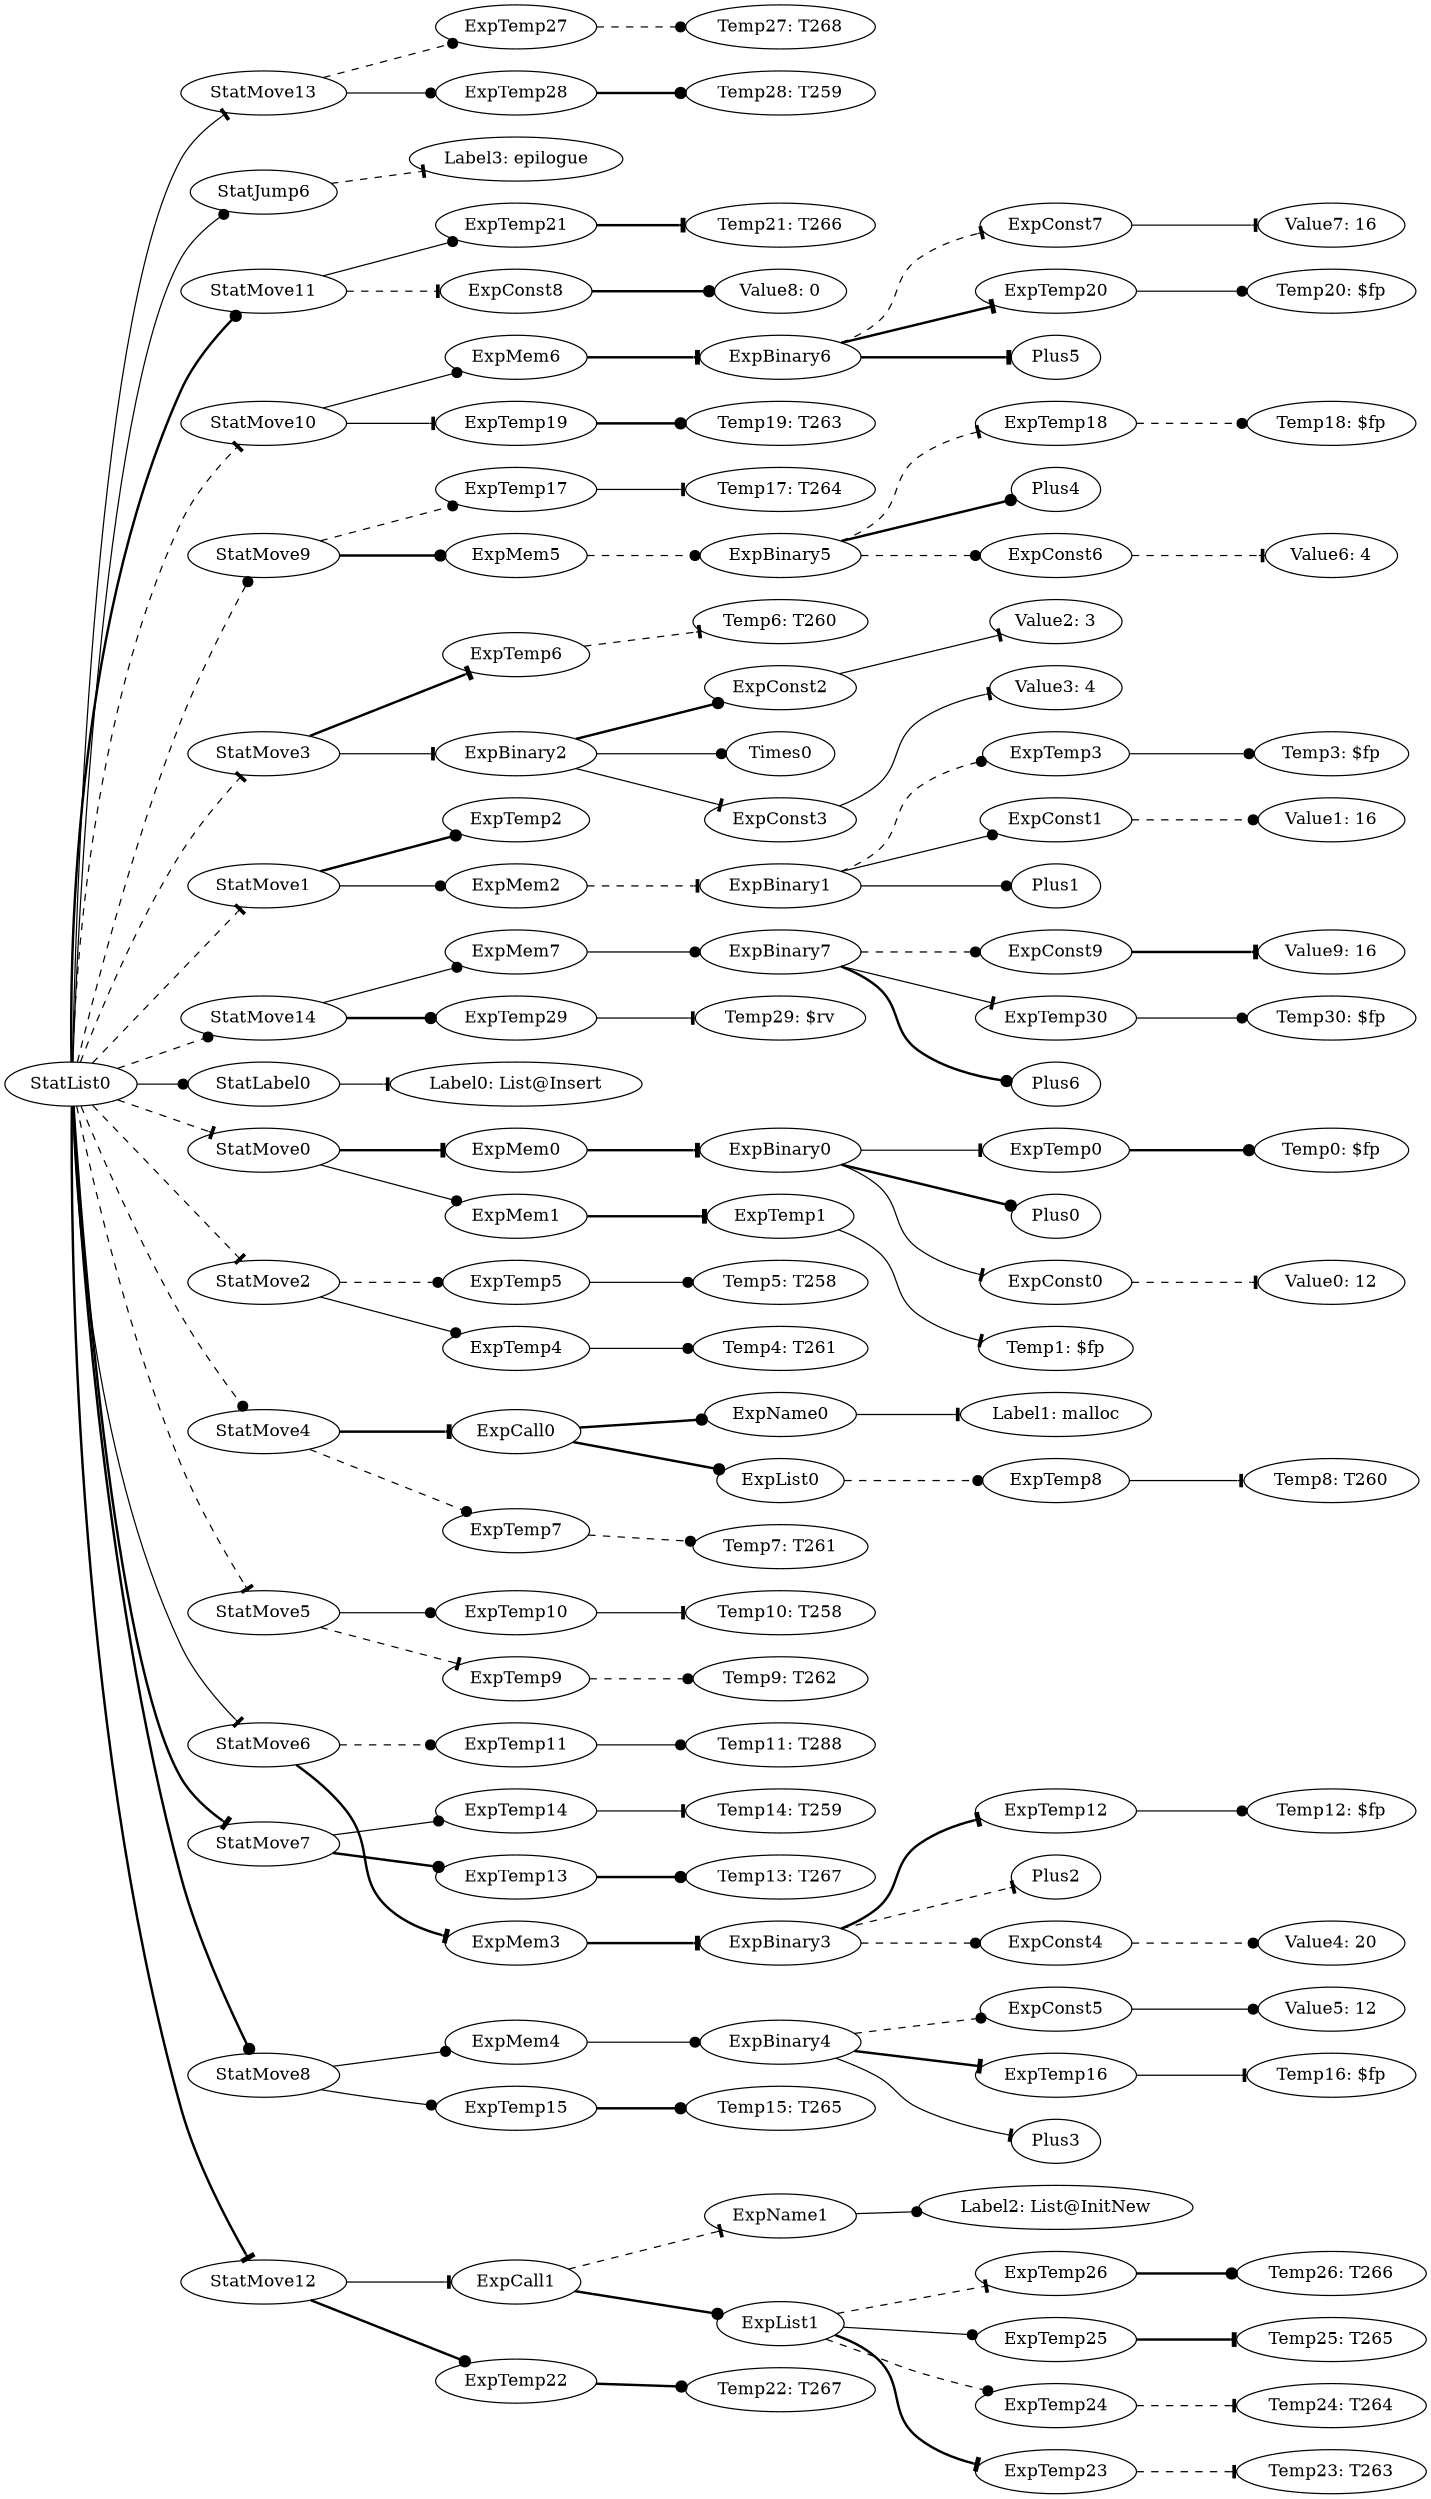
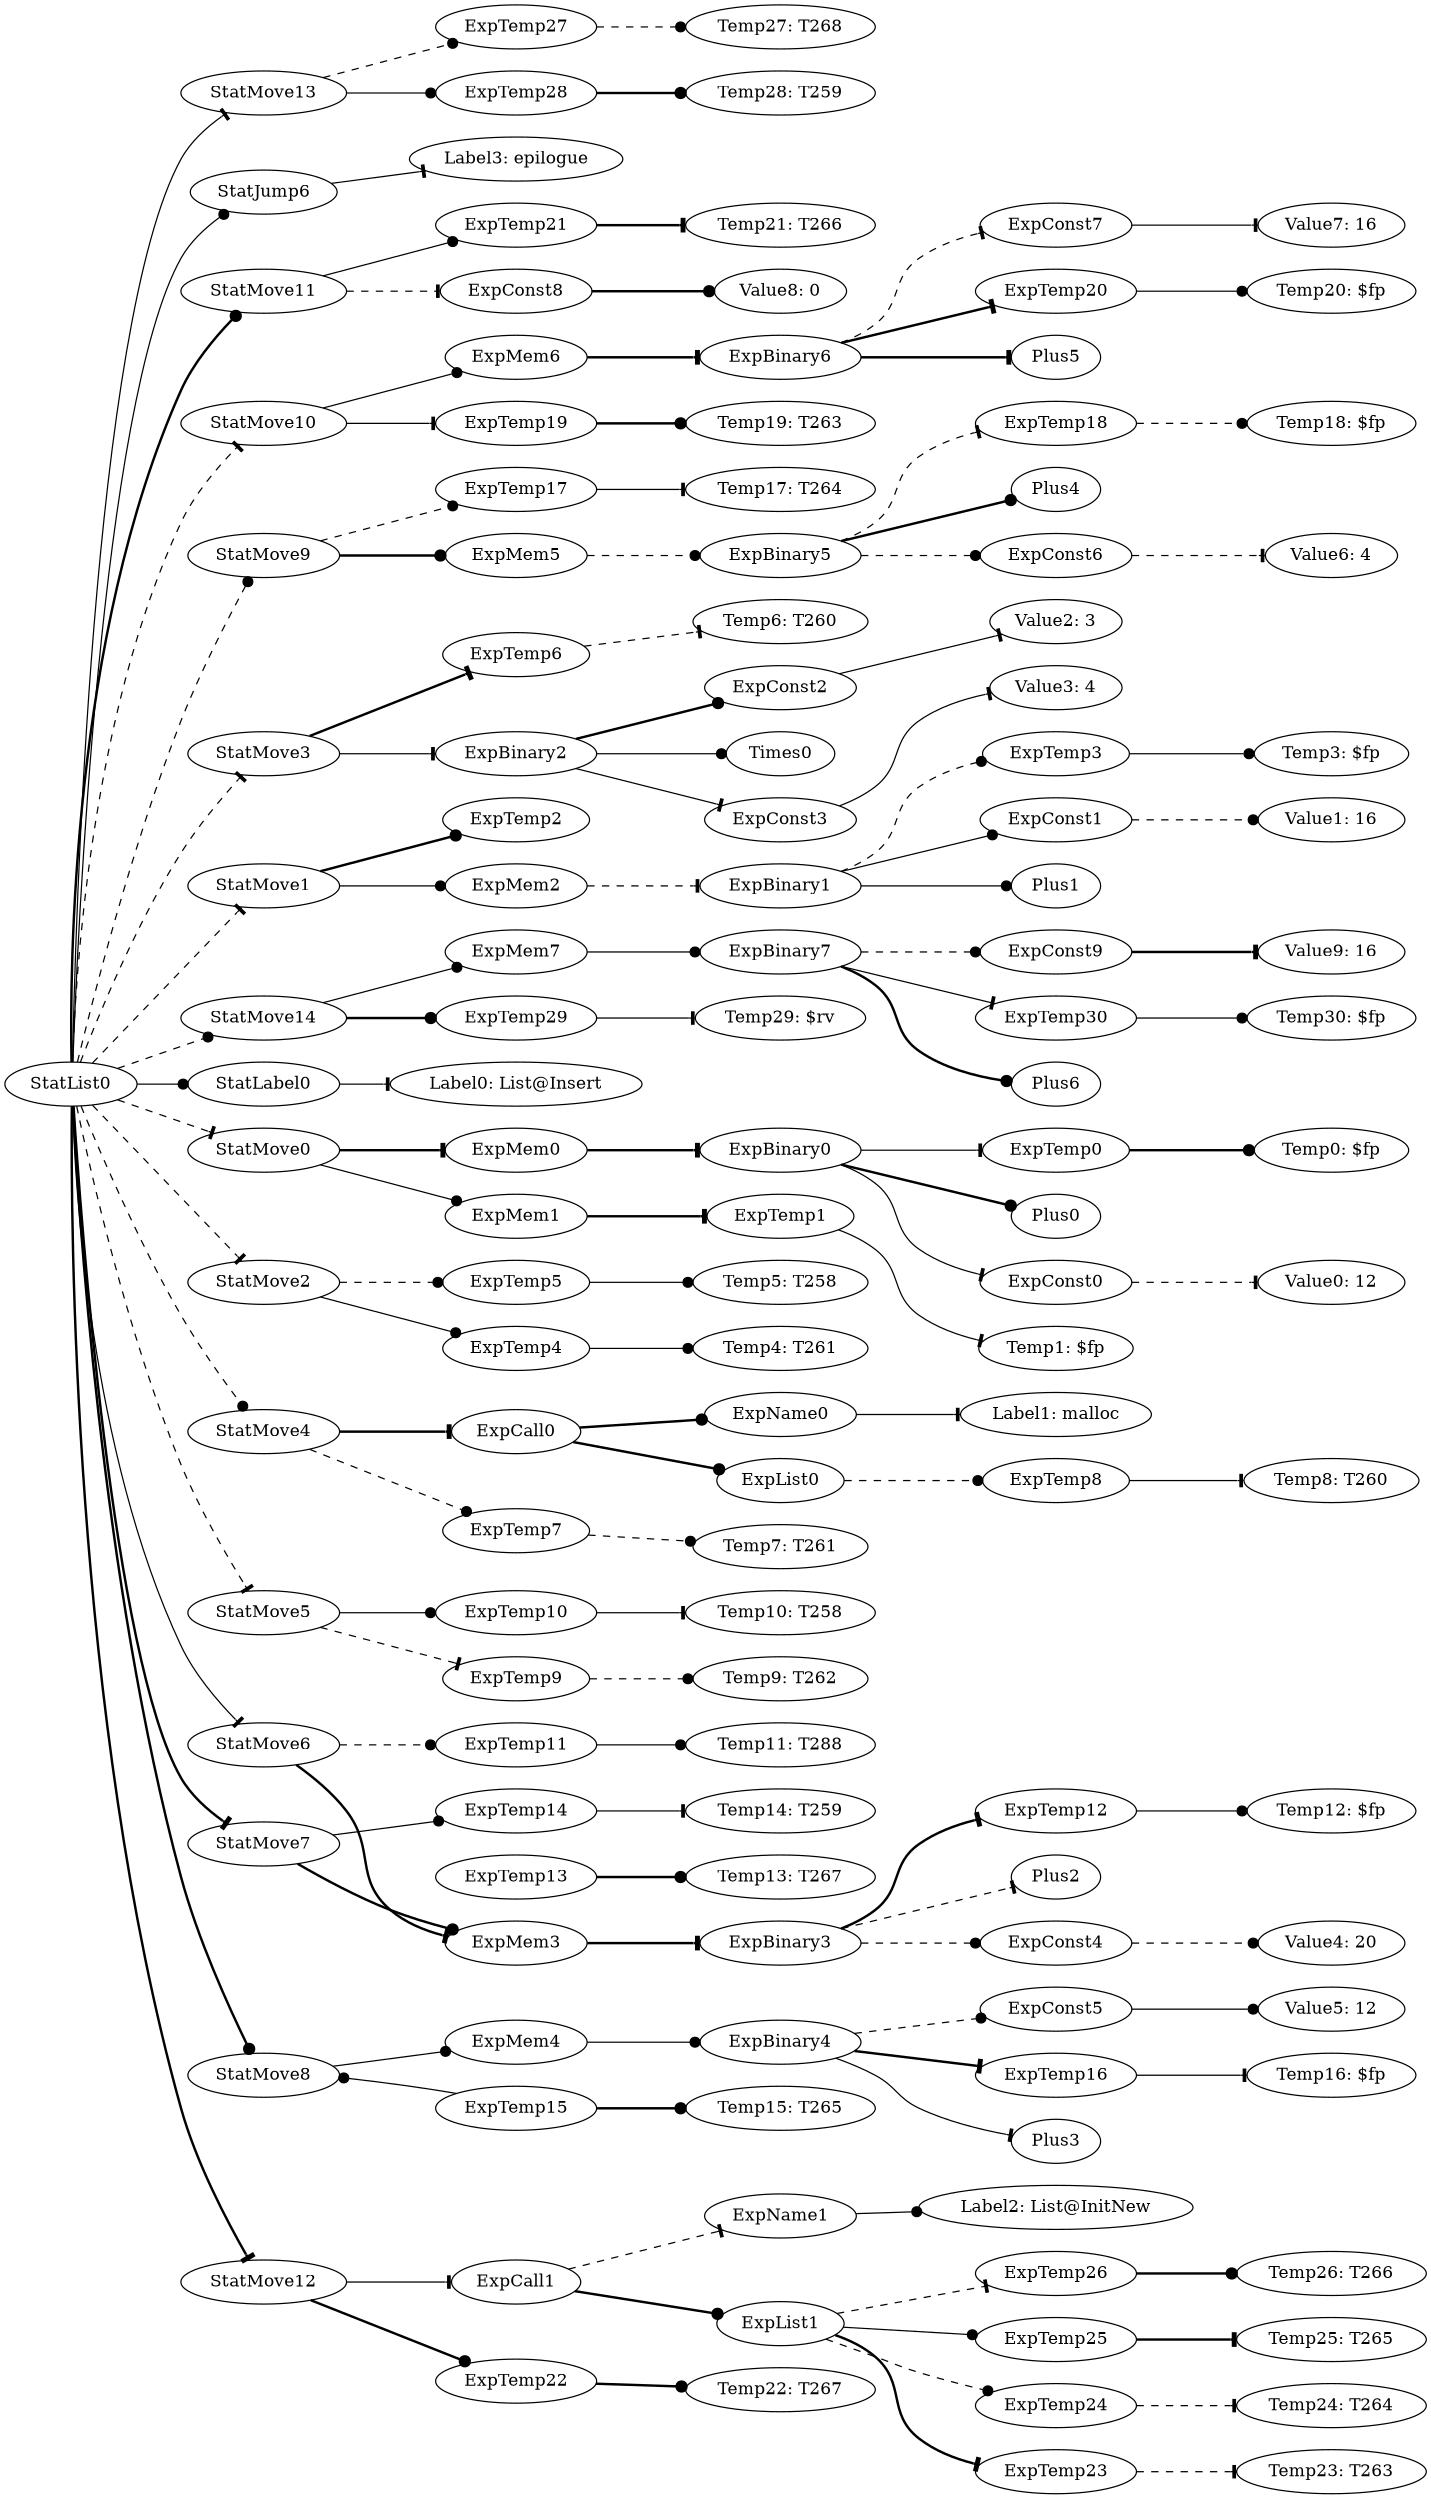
(375, 178) -> (375, 178)
(383, 1860) -> (370, 1902)
(374, 2098) -> (403, 2085)
